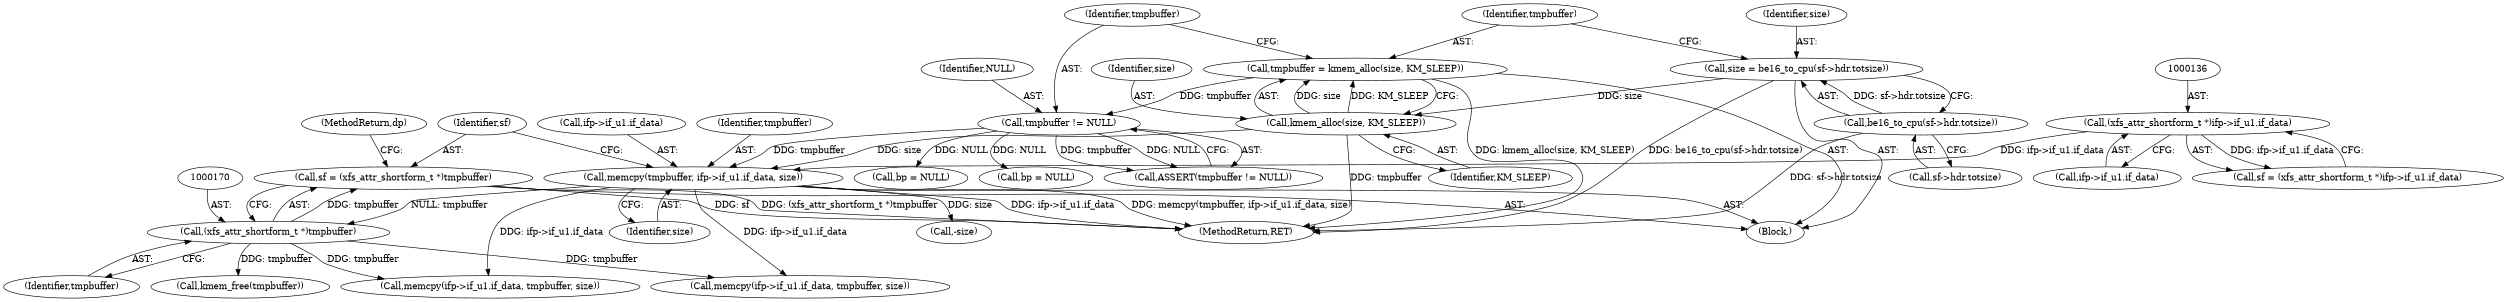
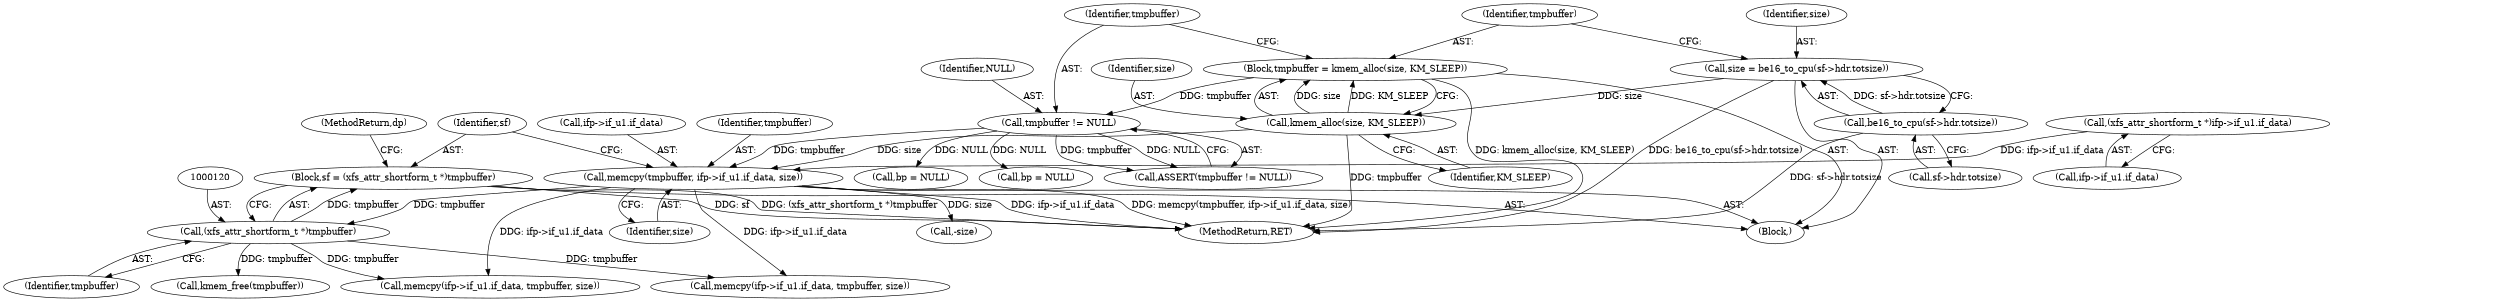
(1355, 69) -> (1355, 69)
(2188, 69) -> none
(210, 178) -> (210, 178)
(393, 178) -> (393, 178)
(2348, 178) -> none
(449, 205) -> (449, 205)
